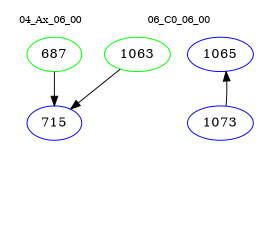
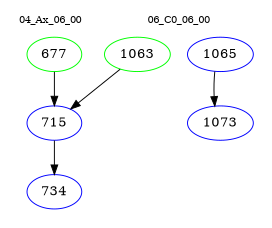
(54, 54) -> (54, 54)
(227, 94) -> (214, 84)
none -> (54, 192)
